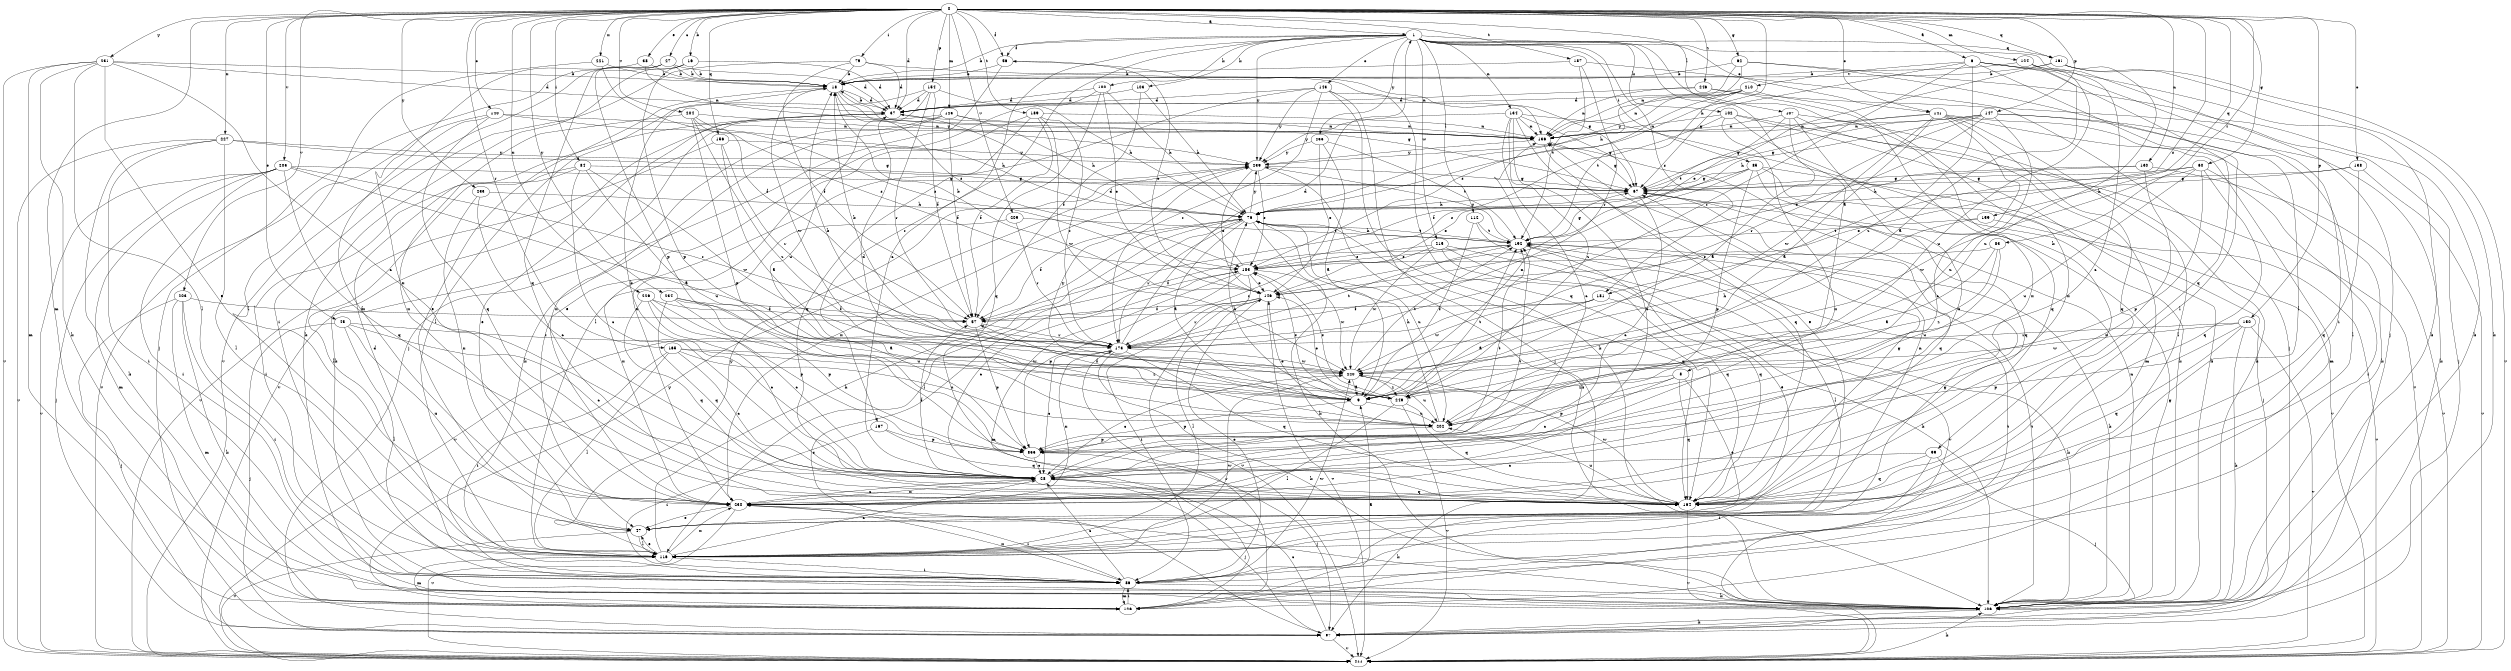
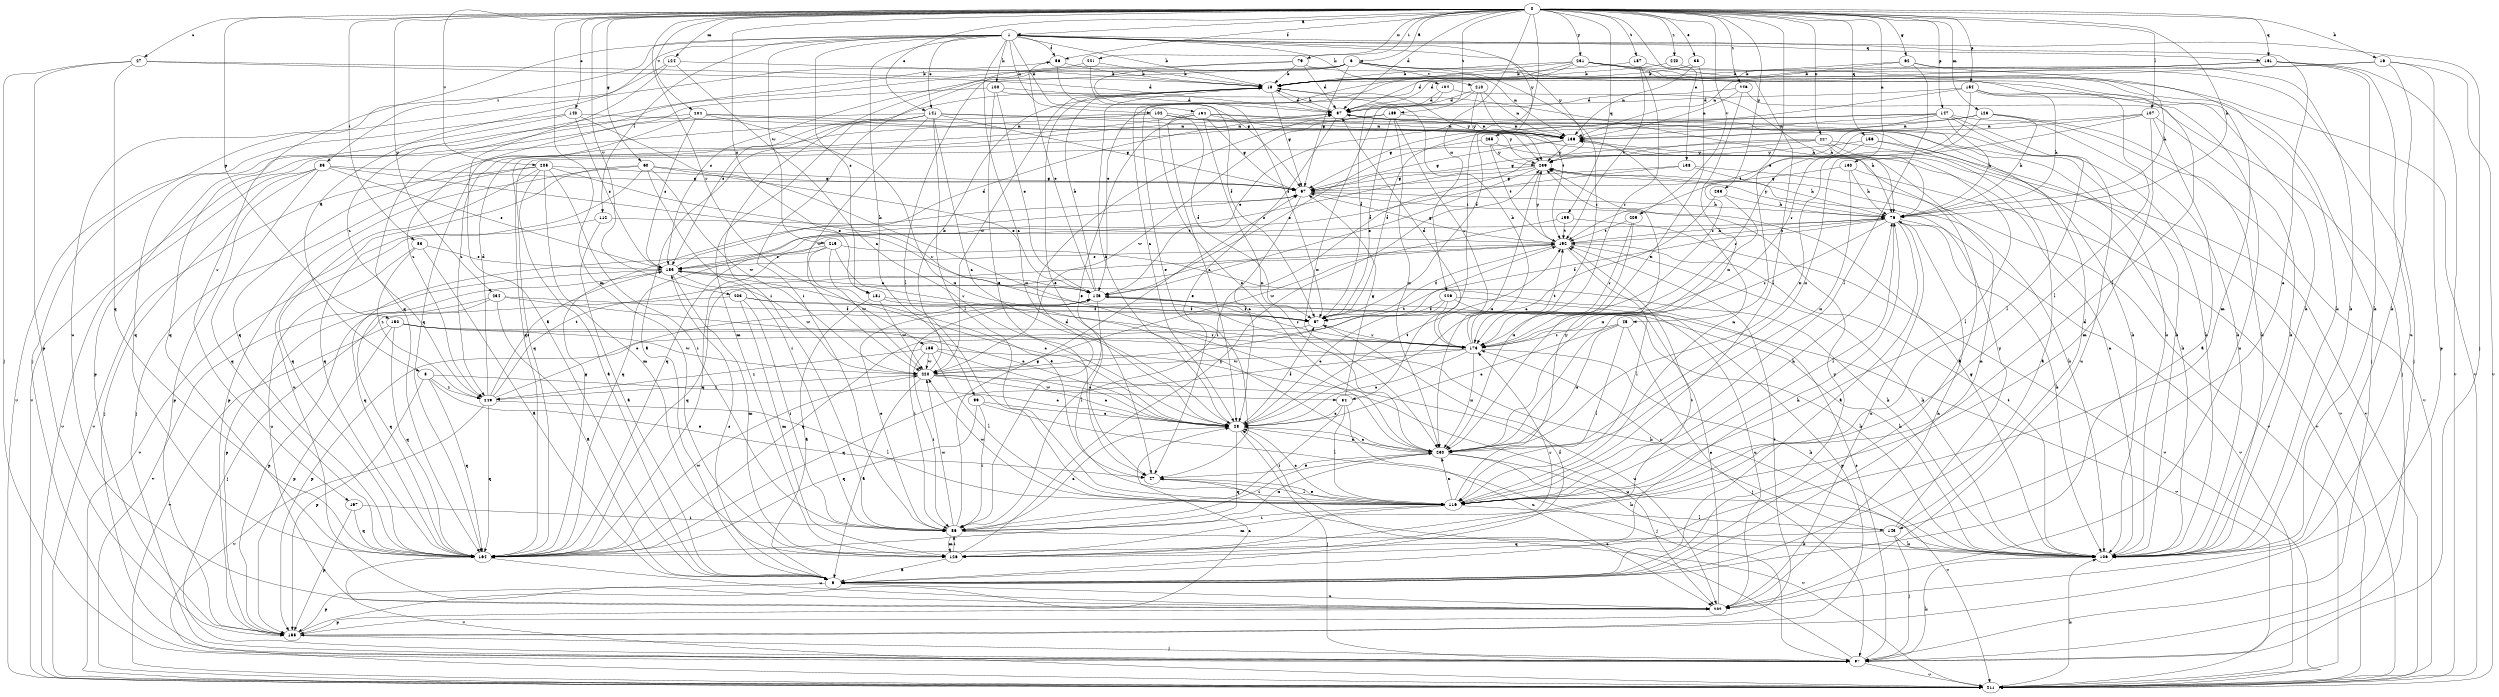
none -> (1674, 61)
(1141, 87) -> (1445, 87)
(1482, 168) -> (947, 87)
(1284, 195) -> (1429, 242)
(723, 253) -> (1671, 518)
(1725, 296) -> (1273, 296)
(1440, 309) -> (629, 401)
(1021, 350) -> (1143, 395)
(1032, 453) -> (292, 635)
